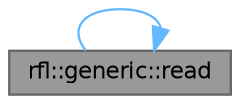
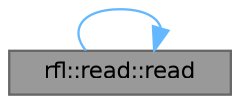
(120, 73) -> (120, 73)
